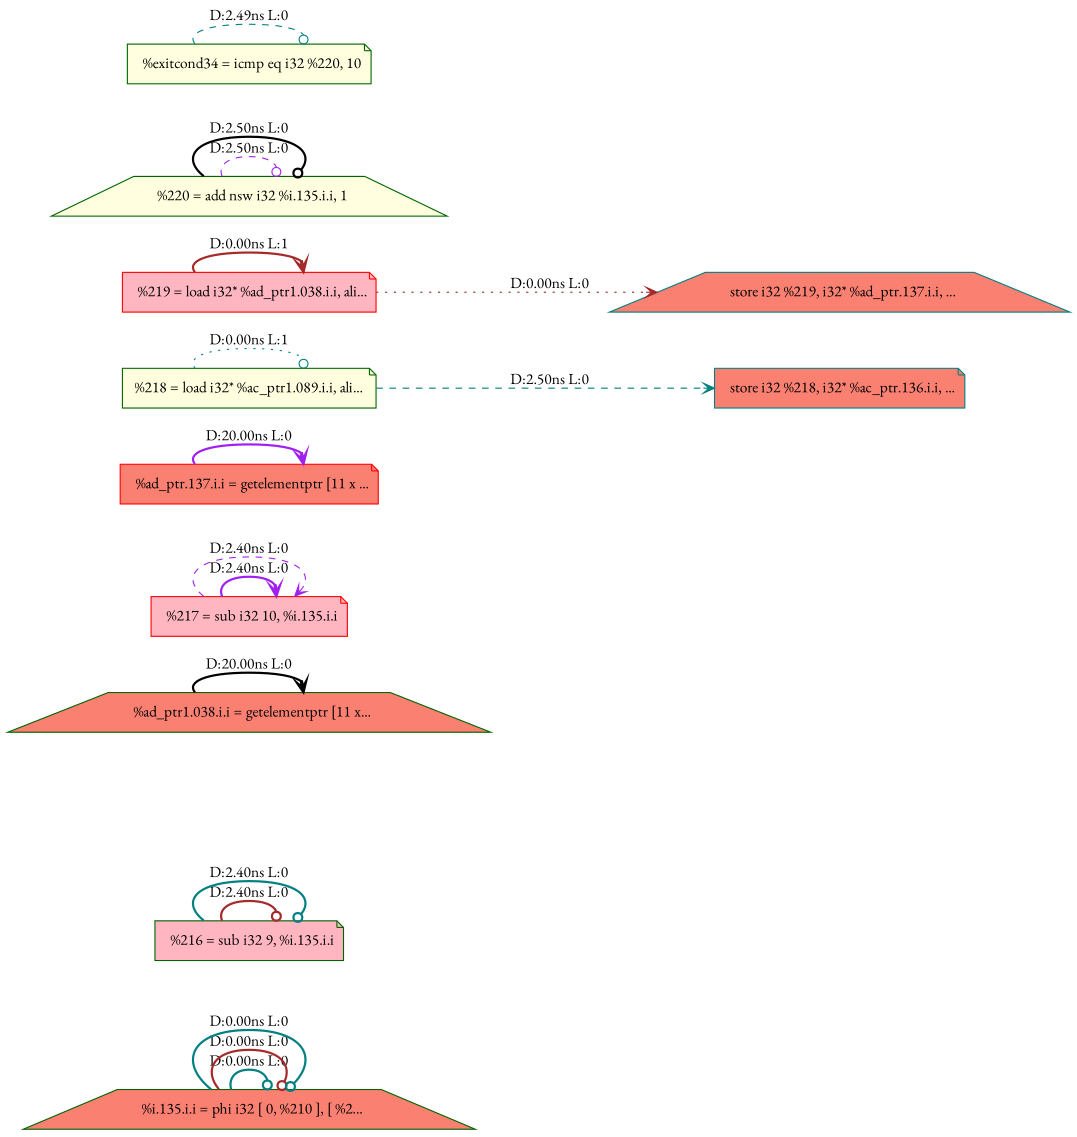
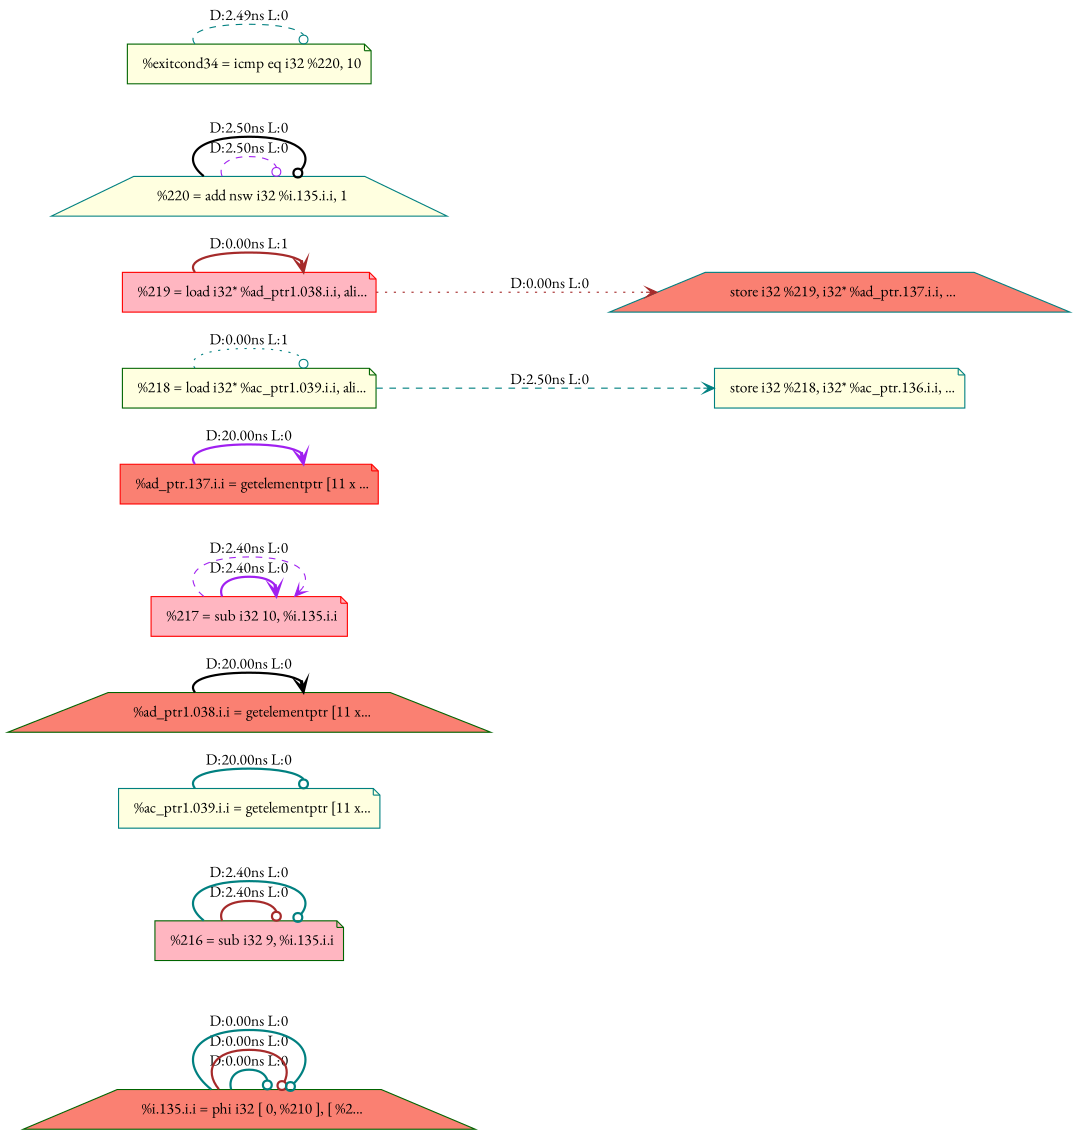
(249, 196) -> (249, 196)
(249, 388) -> (249, 388)
(840, 388) -> (840, 388)
none -> (249, 808)
